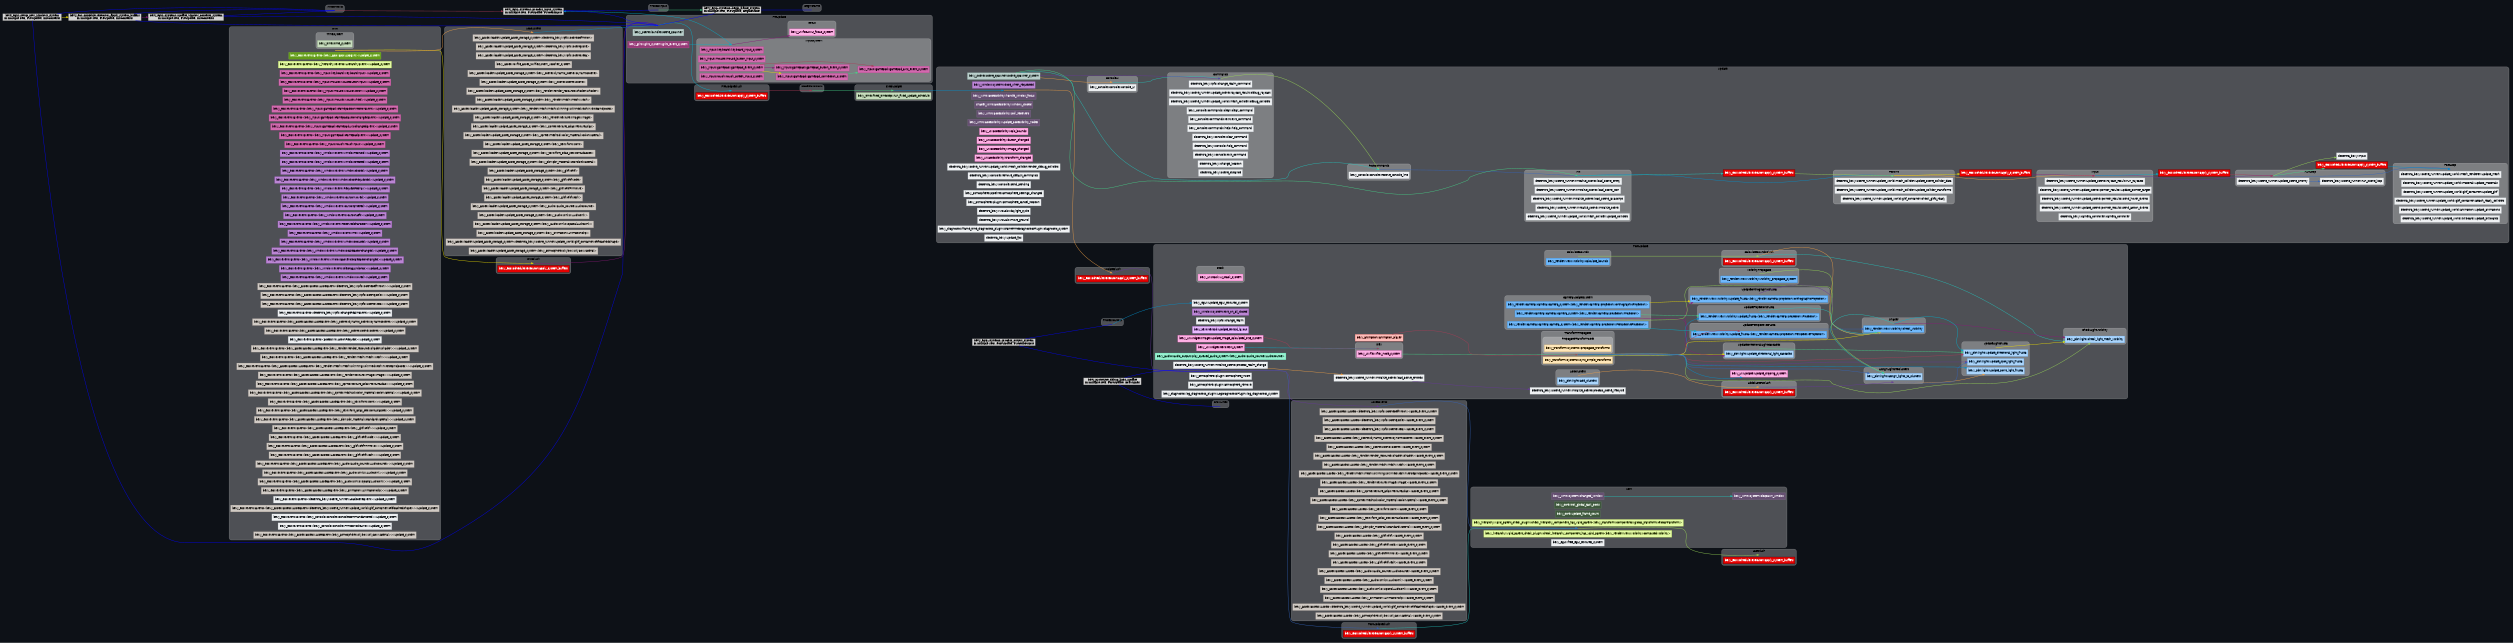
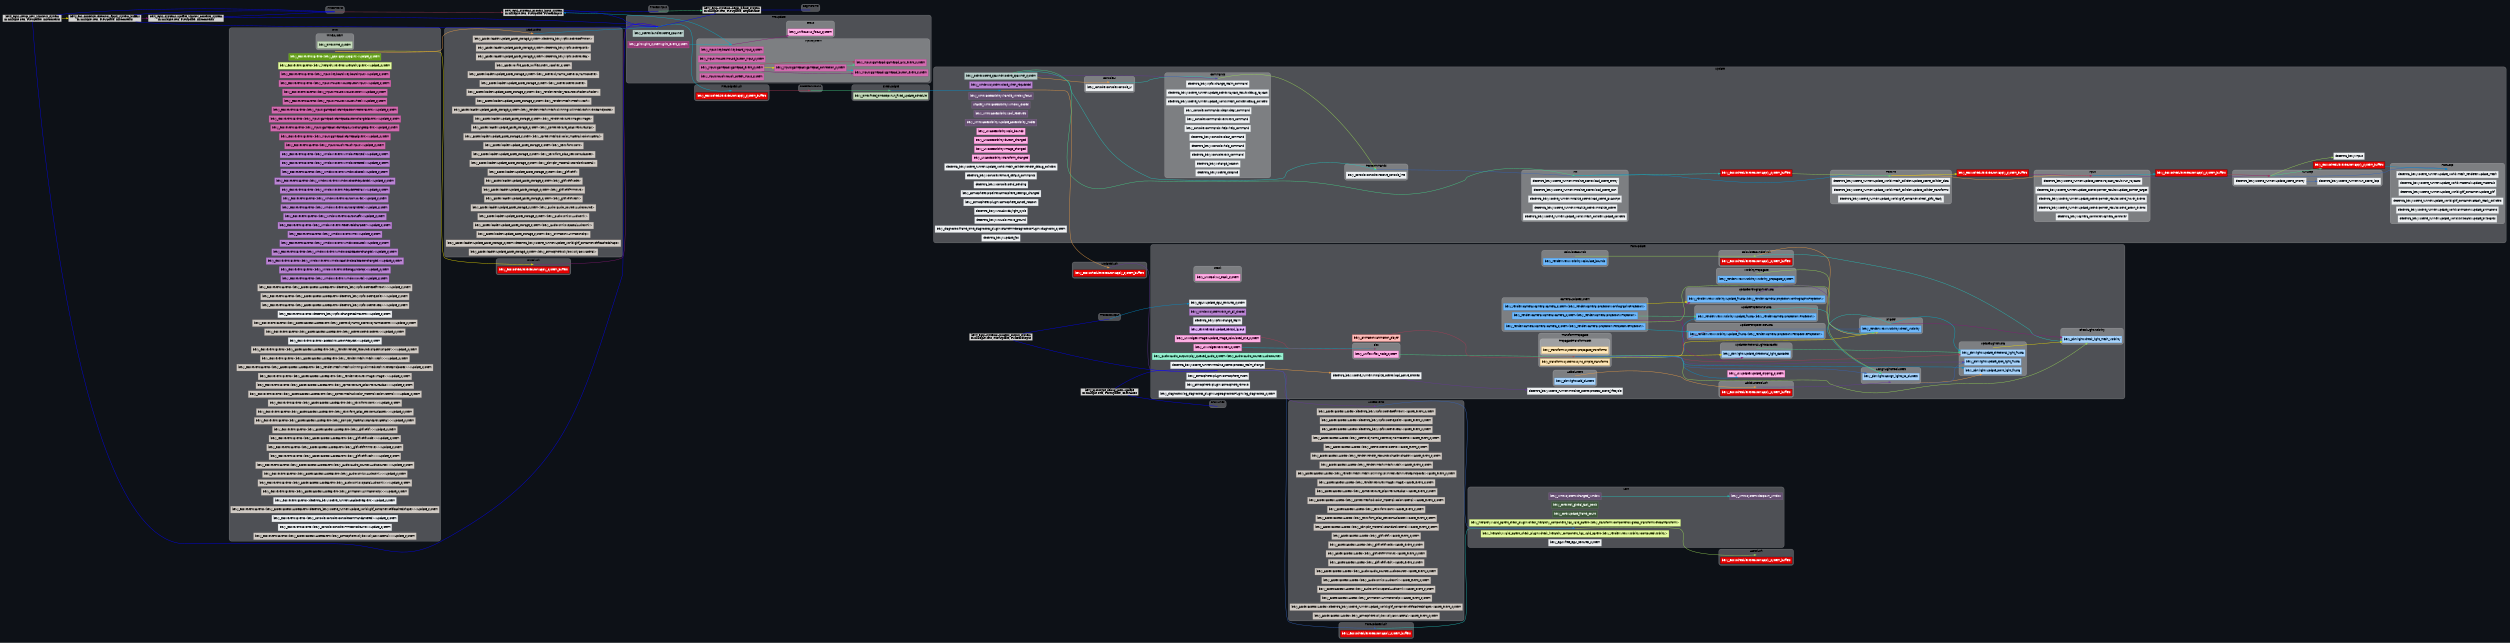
none -> (849, 70)
